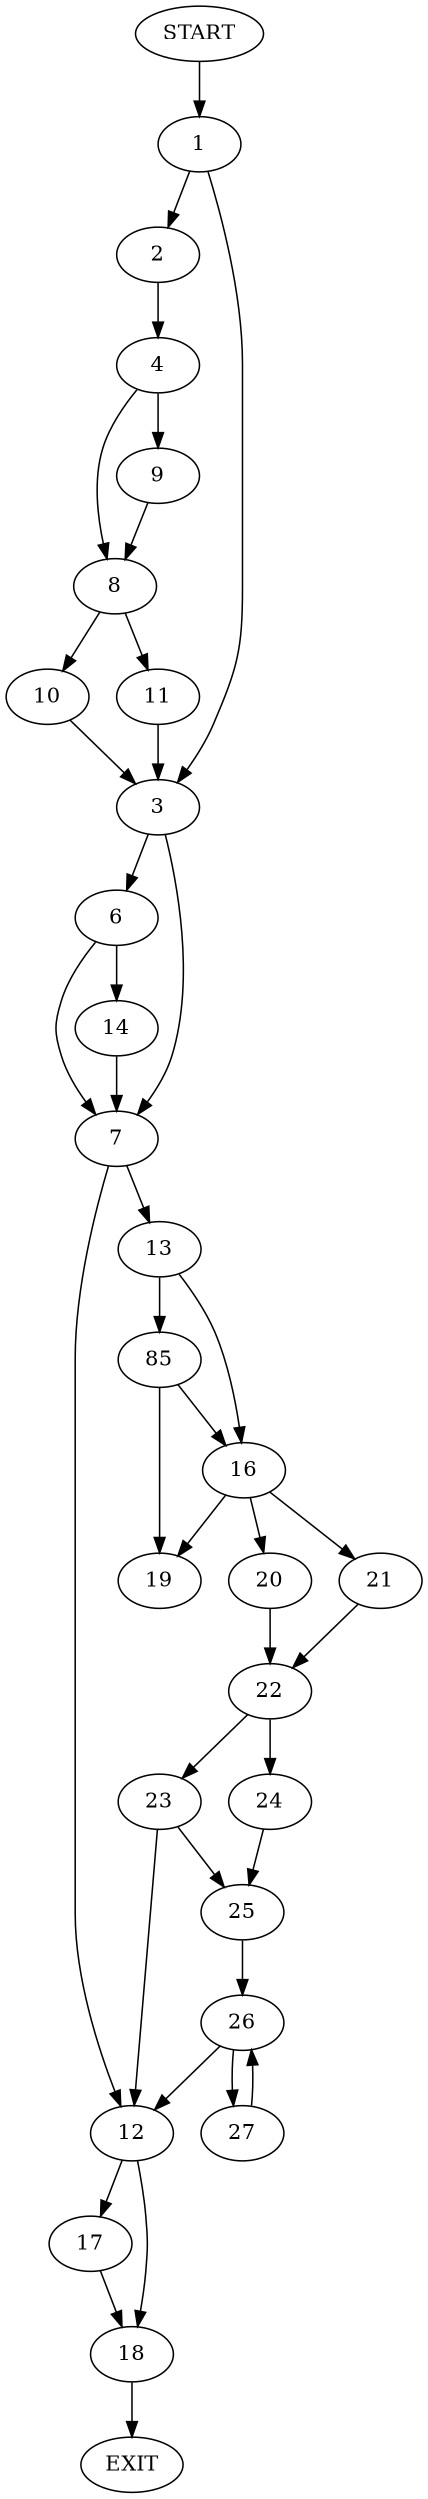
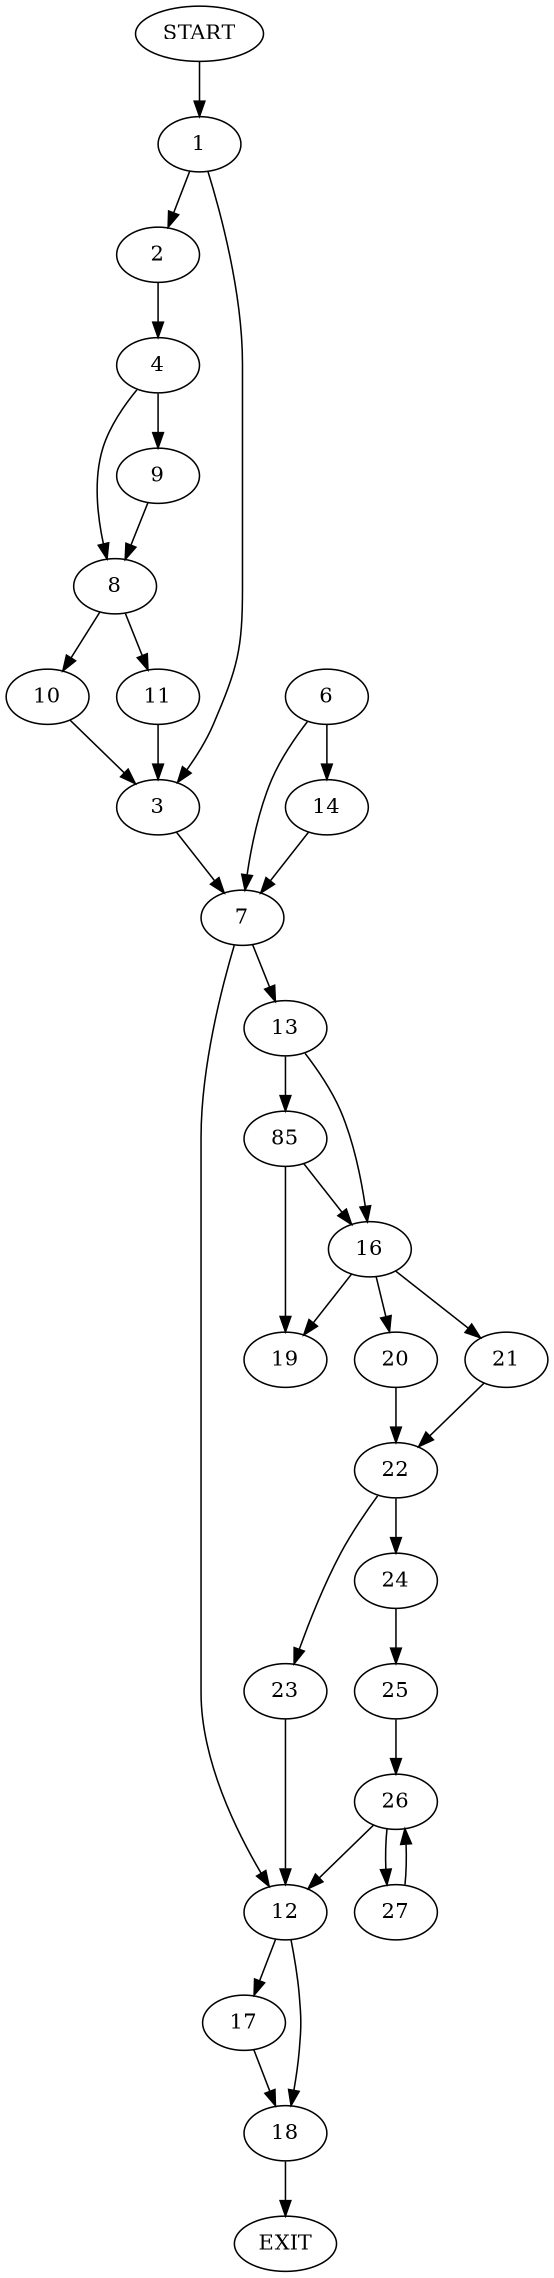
(140, 855) -> none
(196, 1851) -> none
